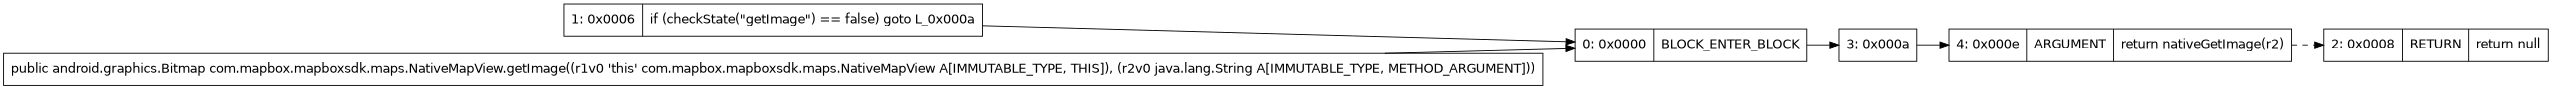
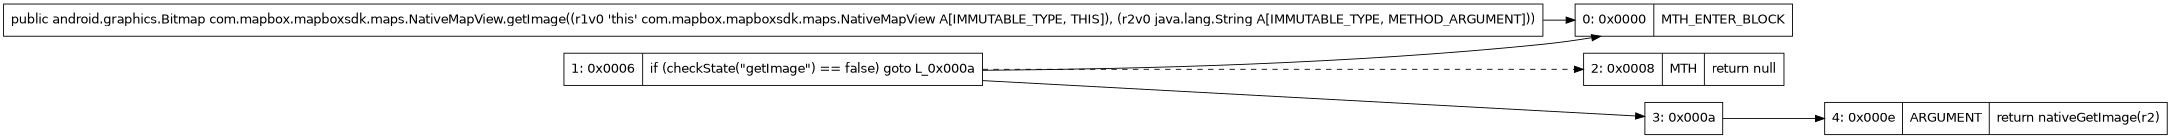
(1730, 45) -> (1723, 20)
(1818, 45) -> (1309, 98)
(2303, 45) -> (1279, 69)
(2436, 45) -> (1683, 69)
